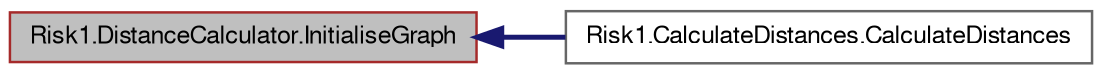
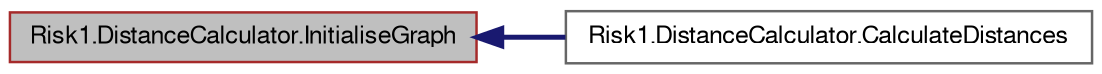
(829, 37) -> (829, 37)
